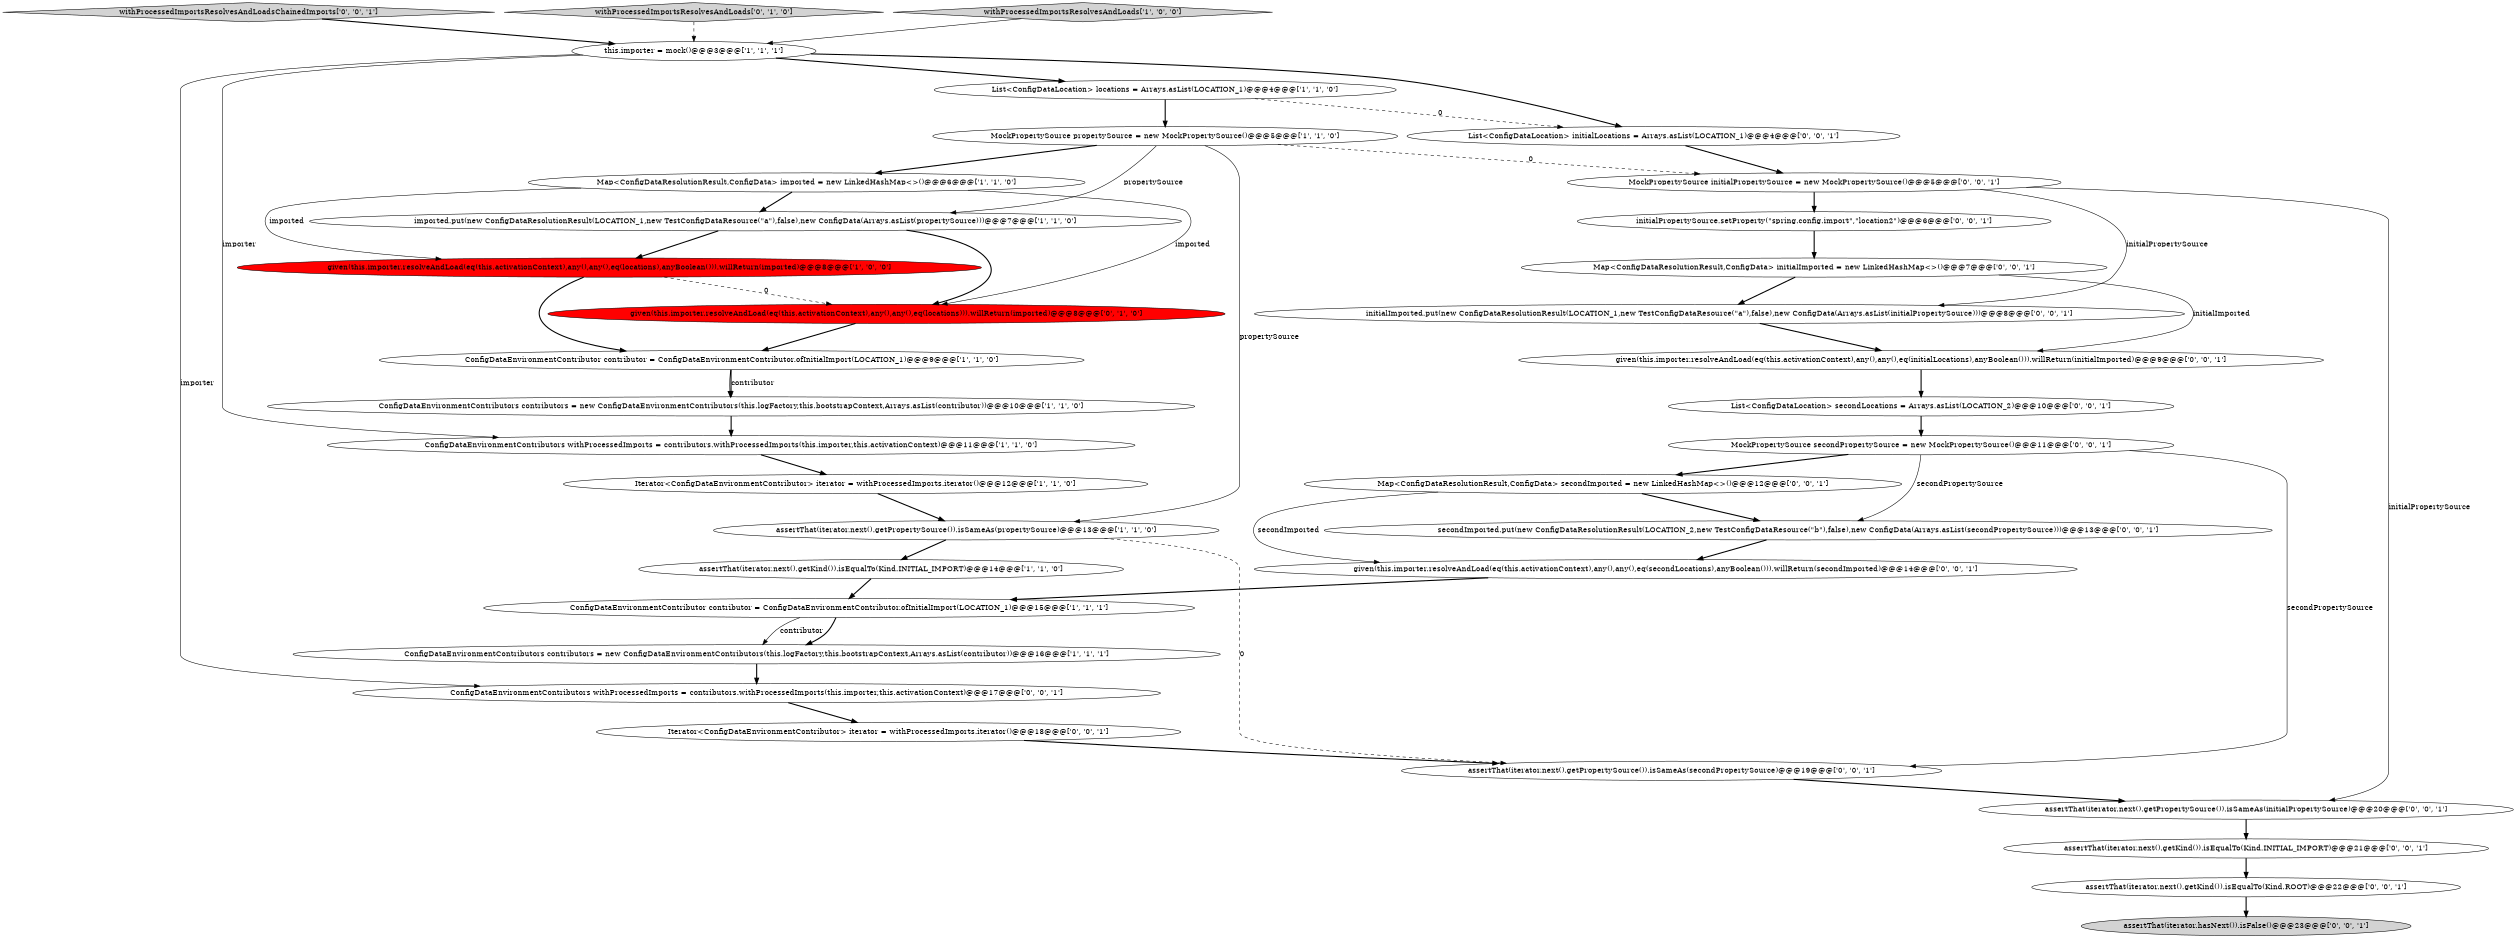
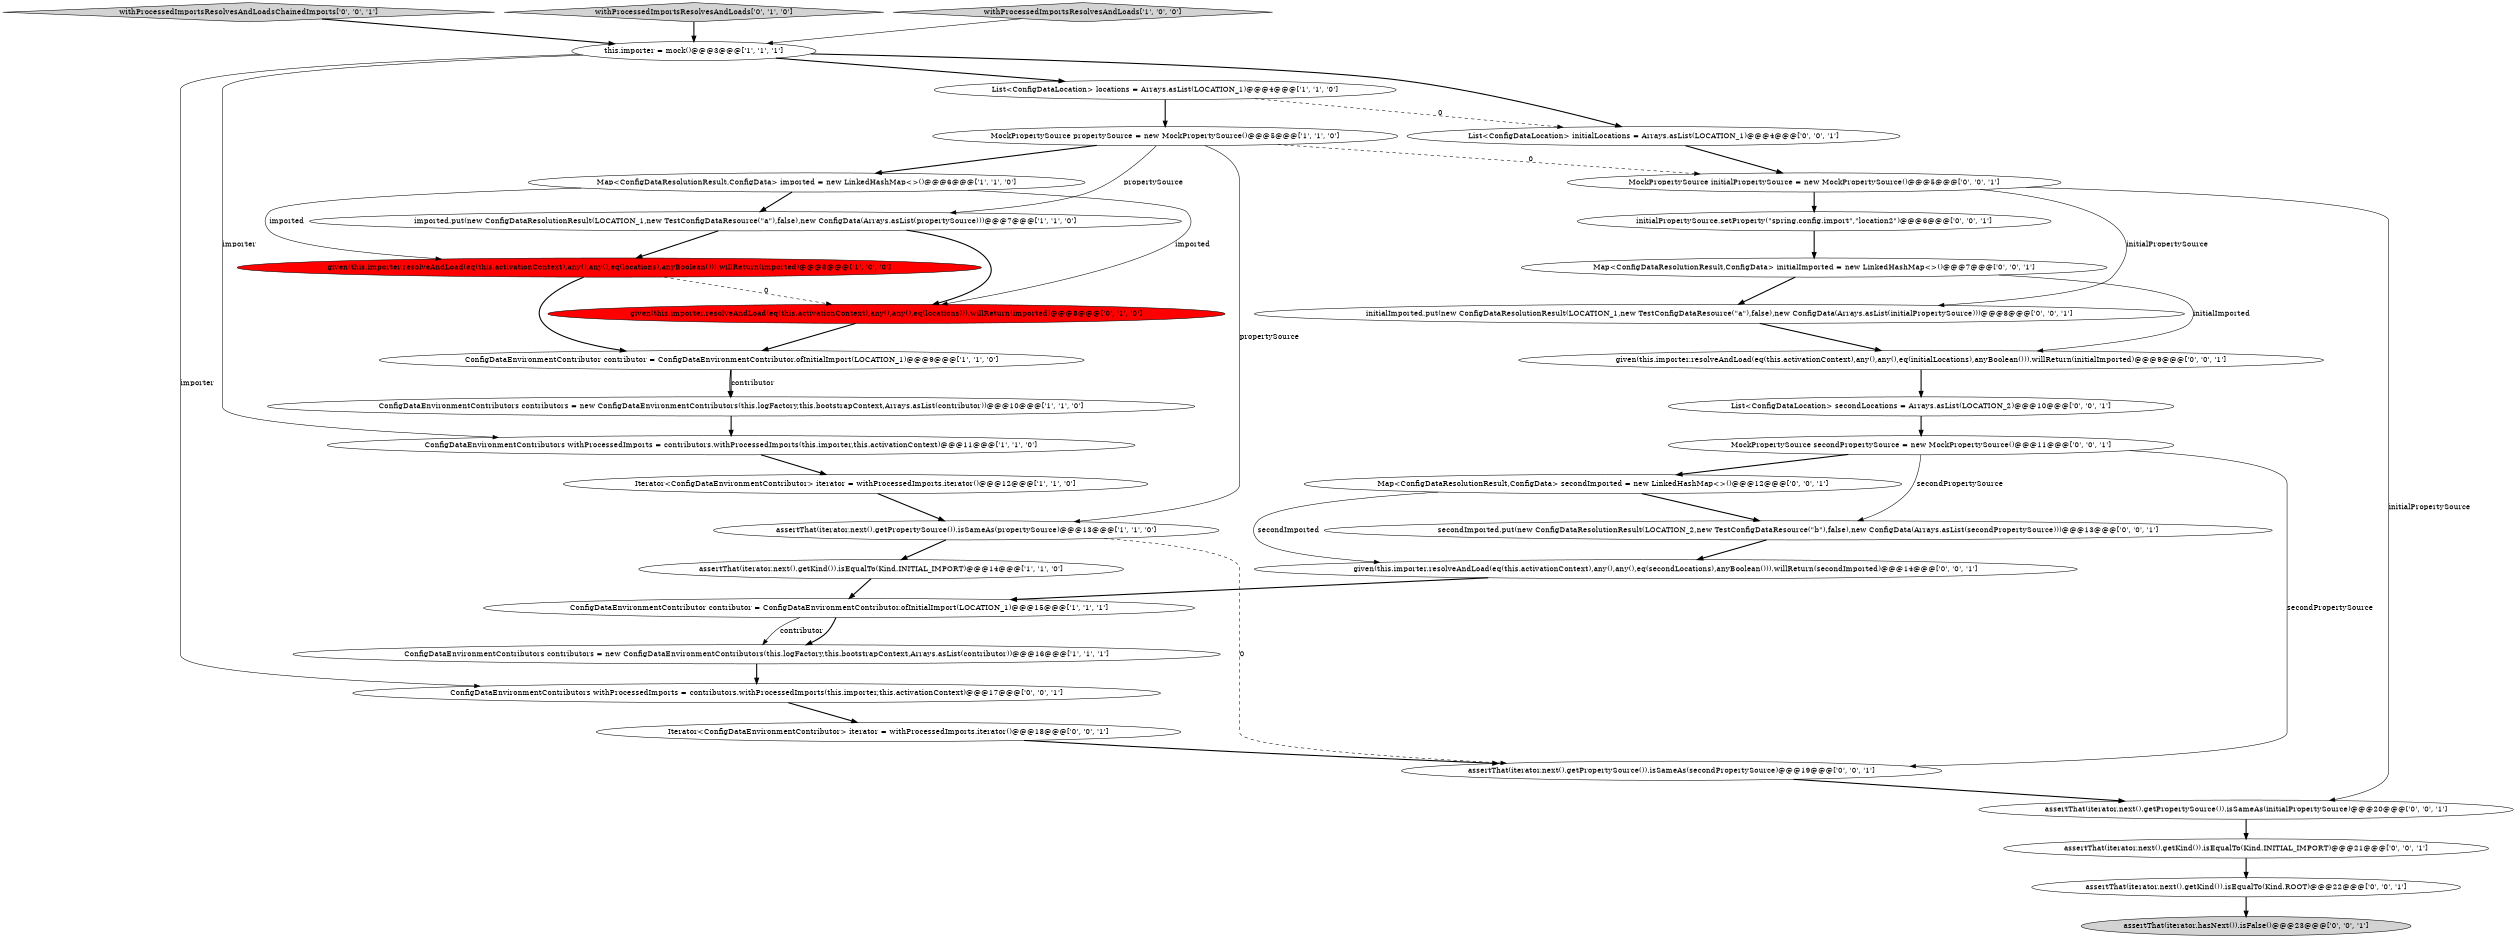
(694, 29) -> (694, 29)
